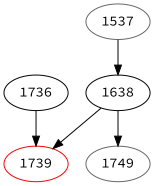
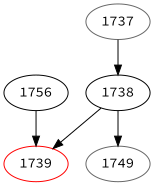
(118, 22) -> (118, 22)
(36, 93) -> (36, 93)
(118, 93) -> (118, 93)
